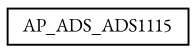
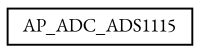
(98, 27) -> (100, 27)
